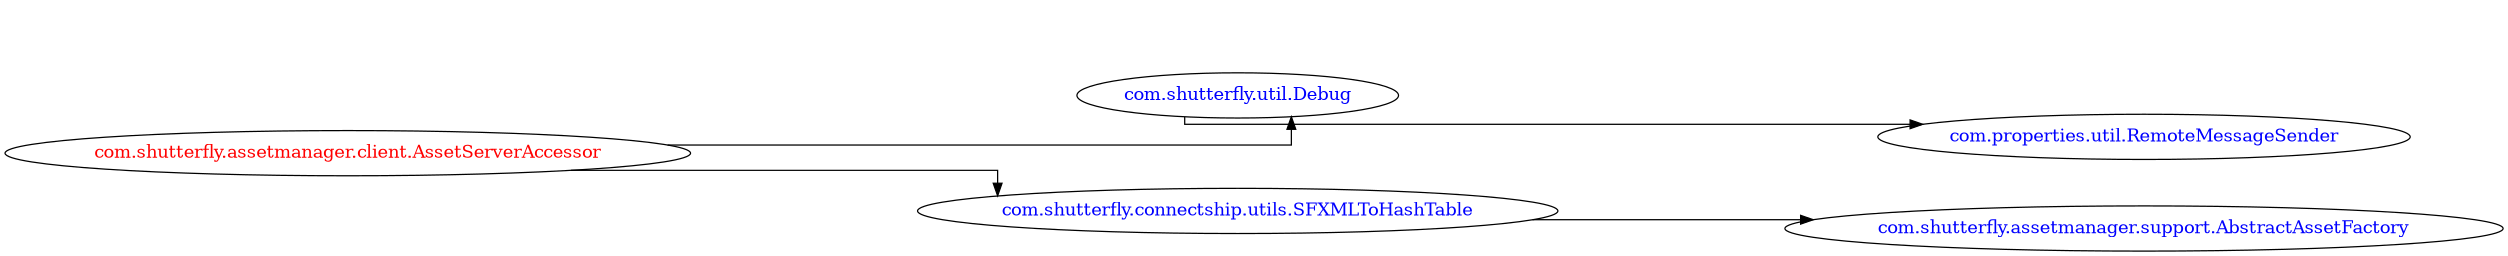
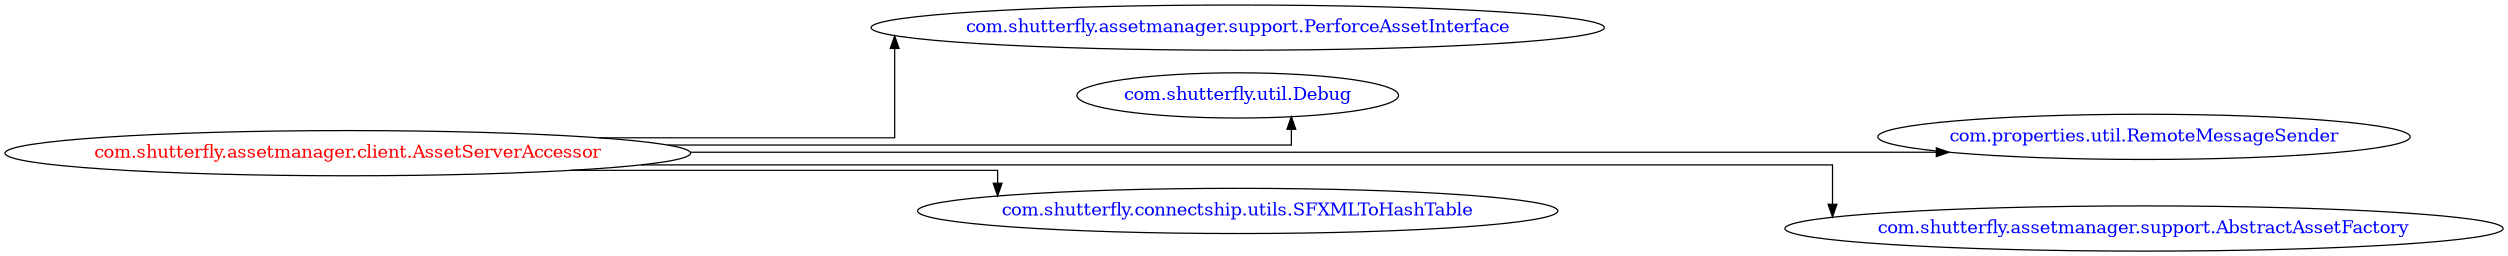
none -> (1238, 28)
(1544, 124) -> (1313, 152)
(1667, 220) -> (1256, 165)
